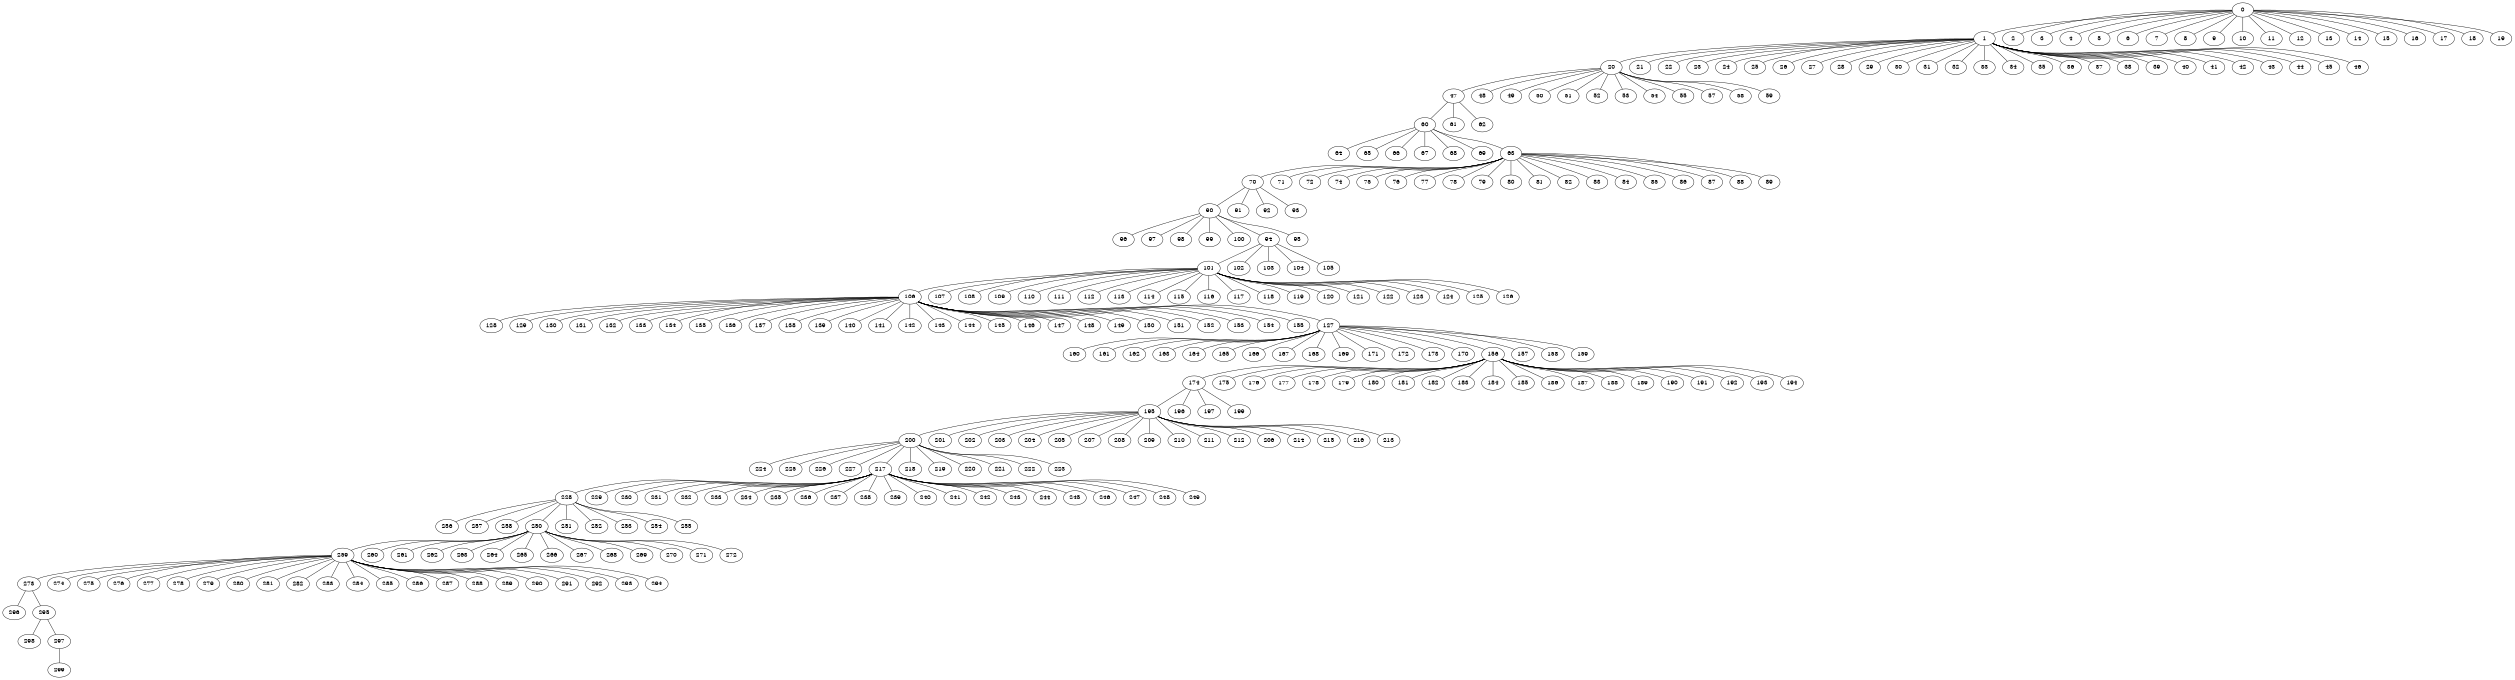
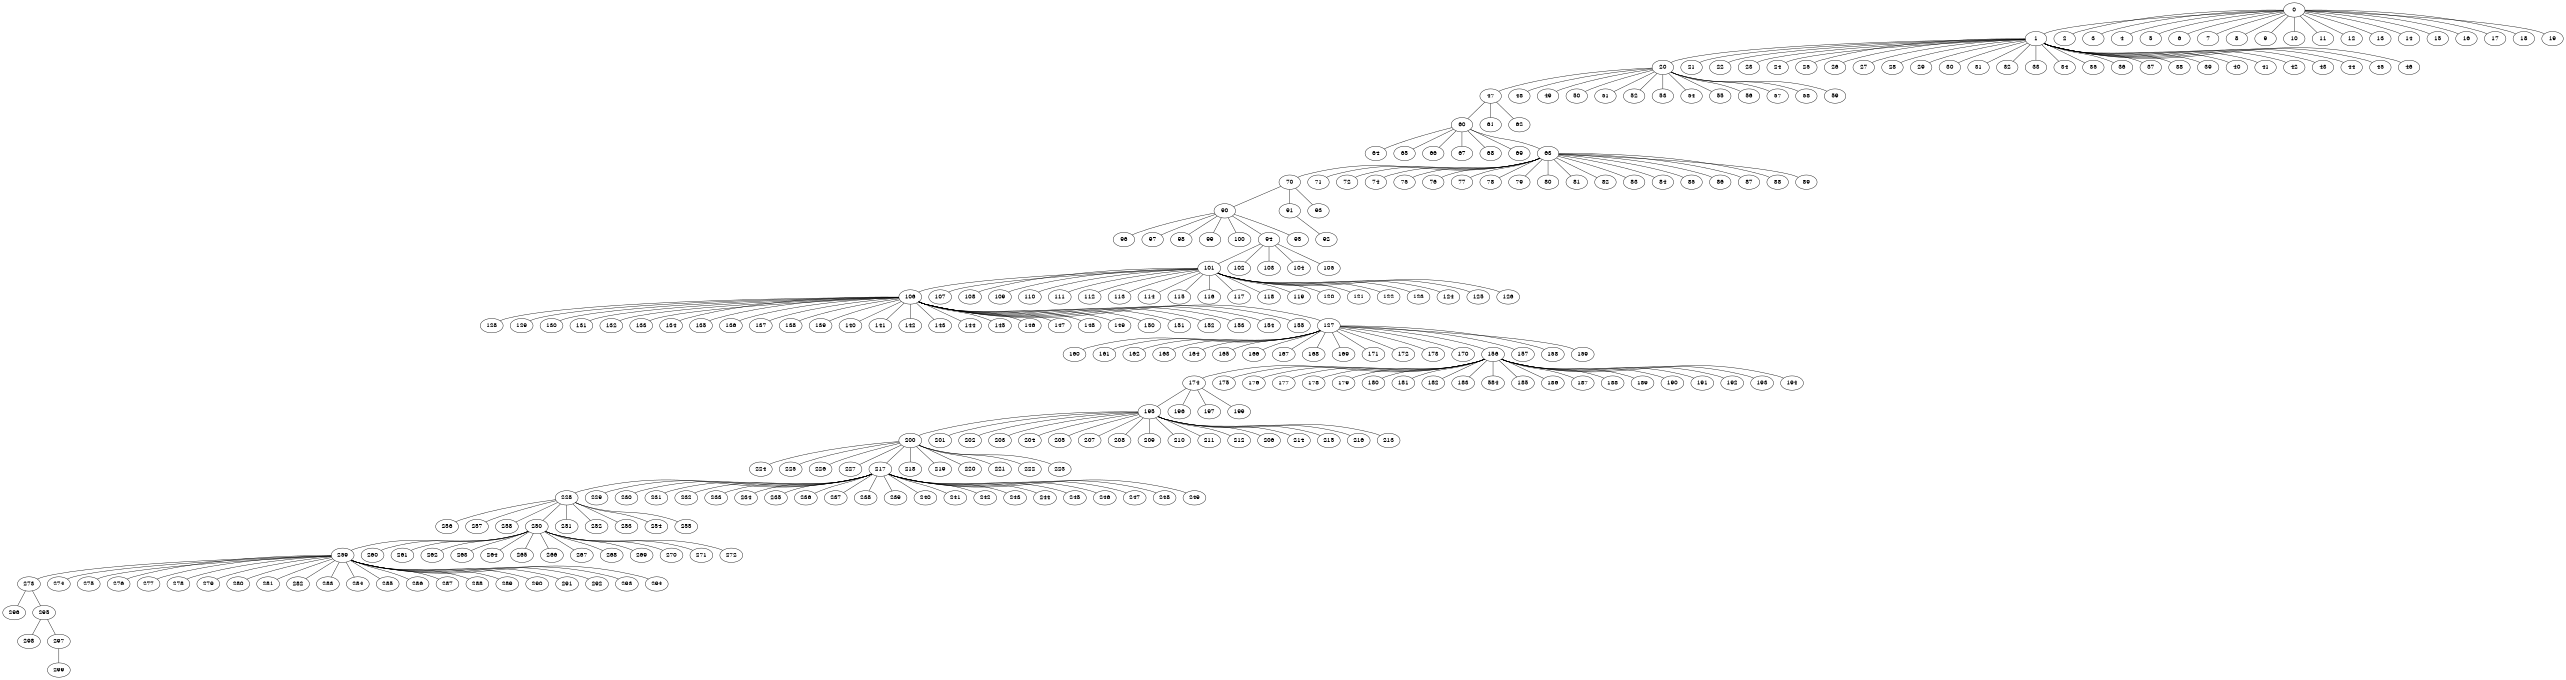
none -> (1749, 96)
(1260, 197) -> (1308, 225)
(1493, 383) -> (1493, 383)
